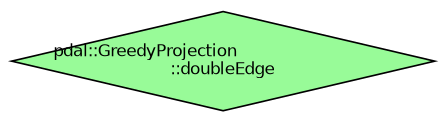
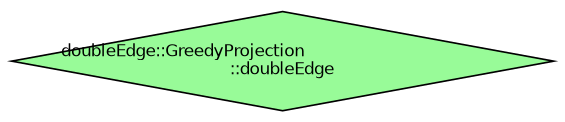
(223, 61) -> (283, 61)
